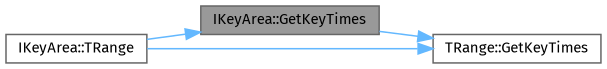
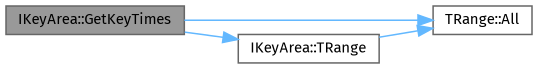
(166, 37) -> (204, 35)
(517, 49) -> (483, 20)
